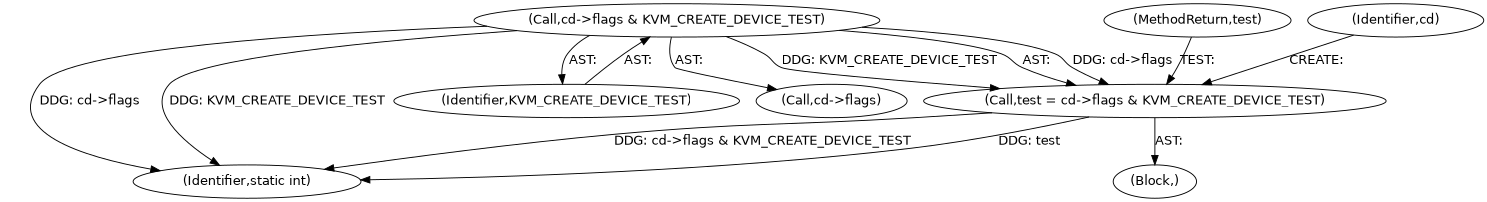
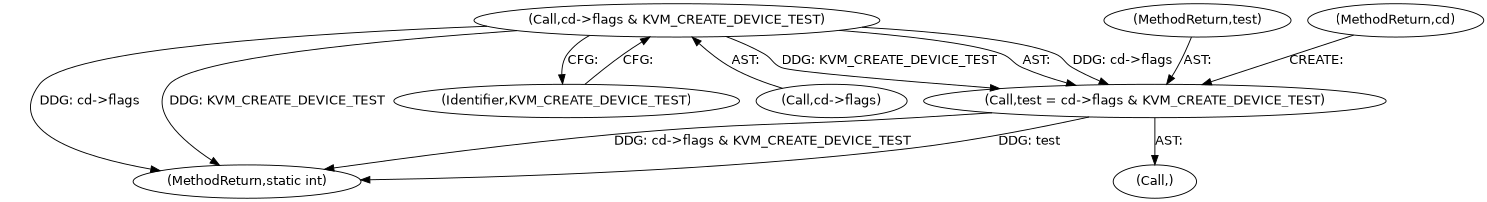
(1396, 20) -> (1396, 20)
(585, 61) -> (585, 61)
(640, 61) -> (640, 61)
(1200, 61) -> (1200, 61)
(706, 75) -> (738, 71)
(247, 182) -> (247, 182)
(1155, 182) -> (1155, 182)
